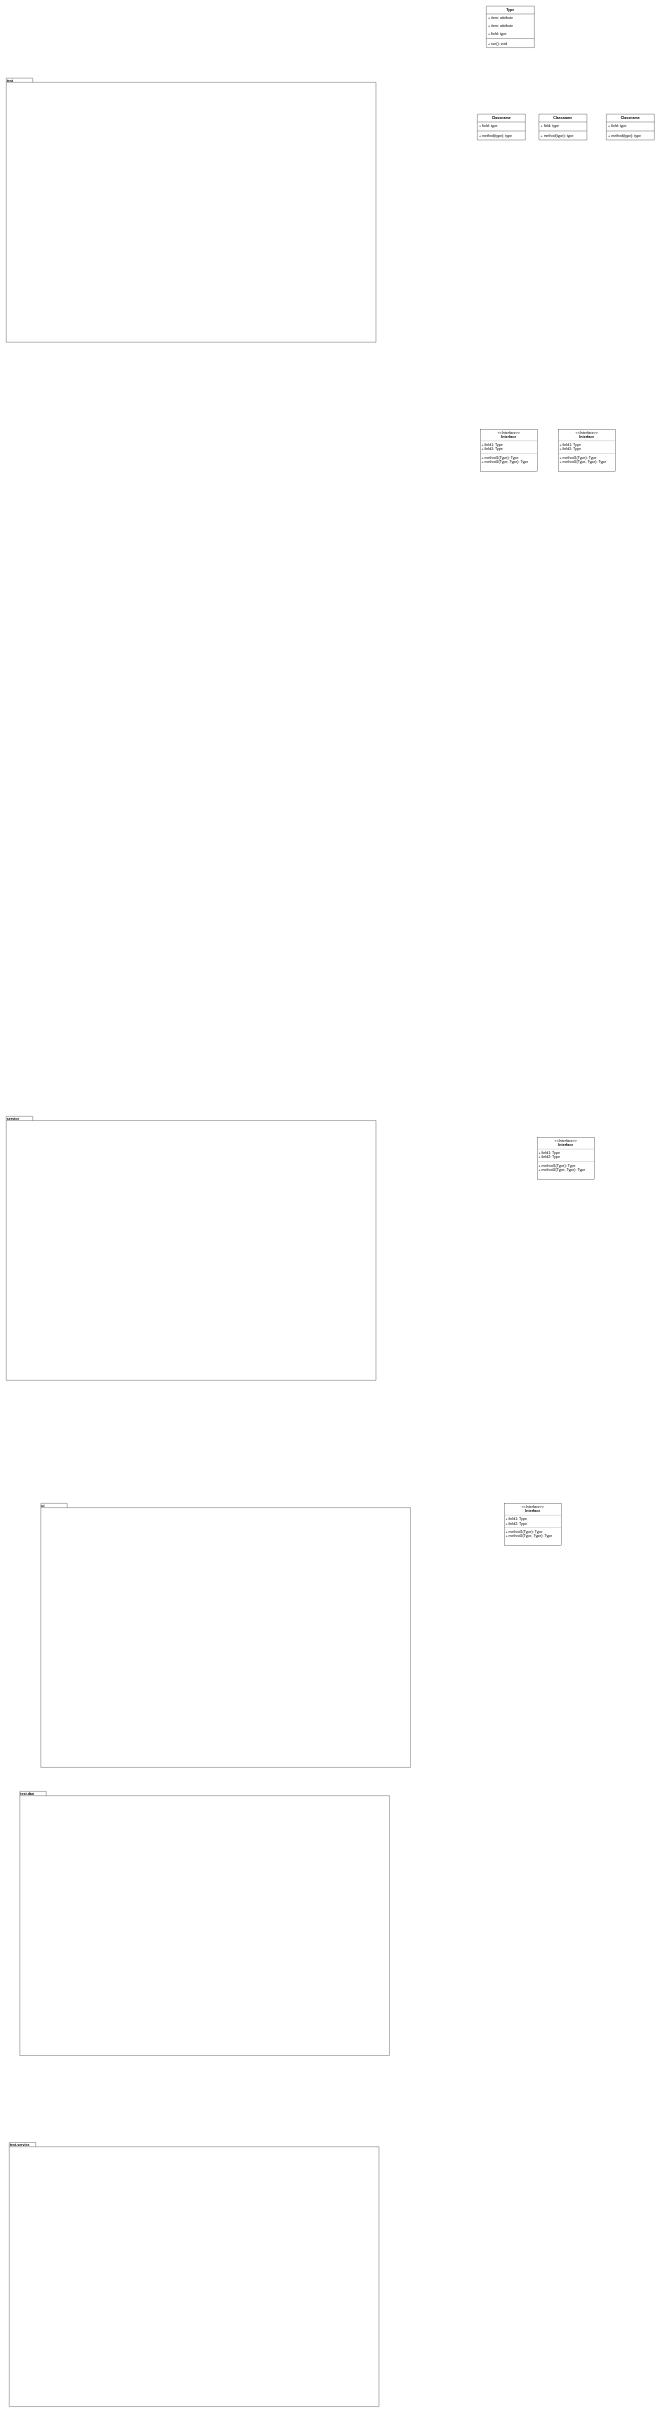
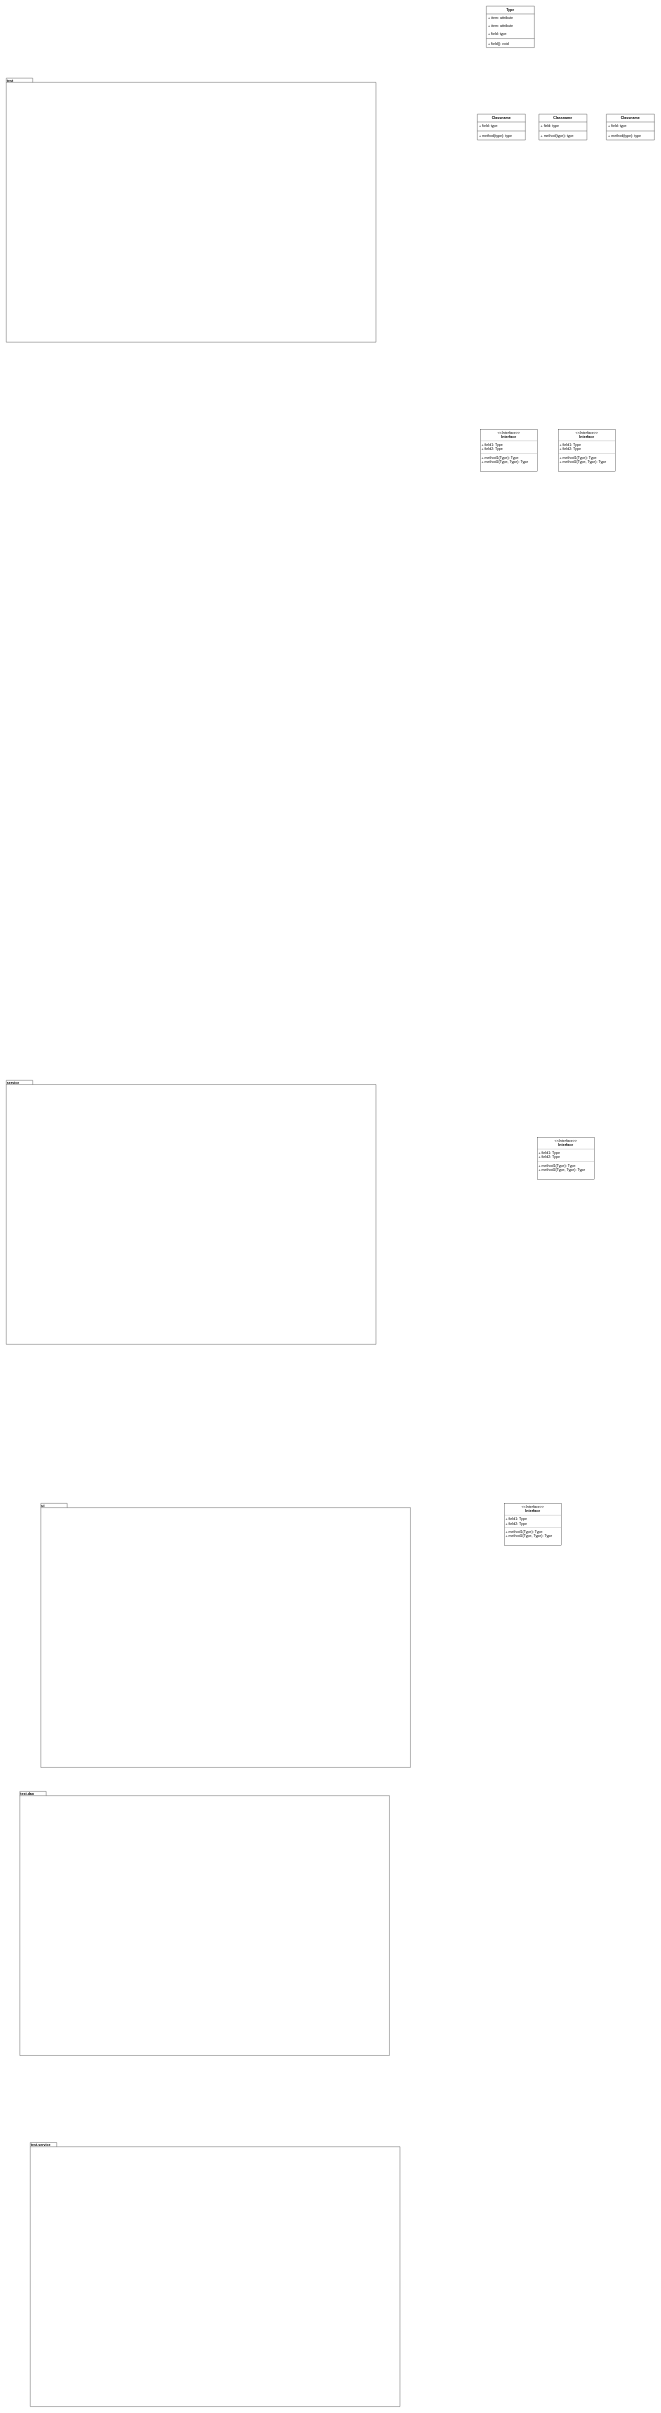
(499, 44) -> (500, 44)
(191, 1248) -> (191, 1212)
(194, 2274) -> (215, 2274)
